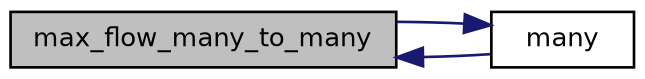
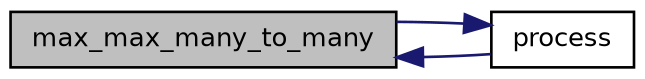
(203, 40) -> (203, 40)
(563, 40) -> (563, 40)
